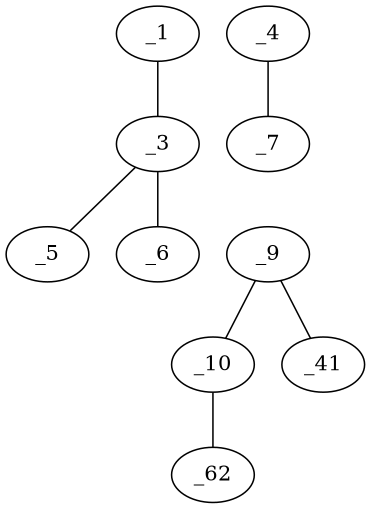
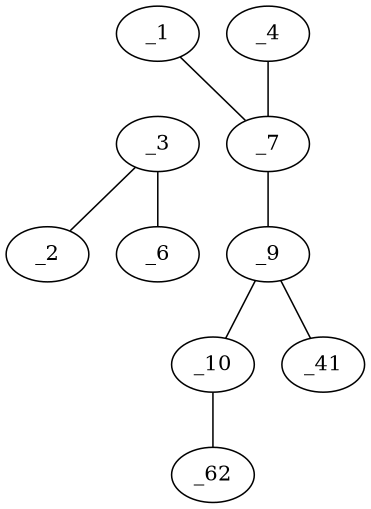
(158, 89) -> (213, 89)
none -> (268, 199)
(47, 254) -> (47, 254)
